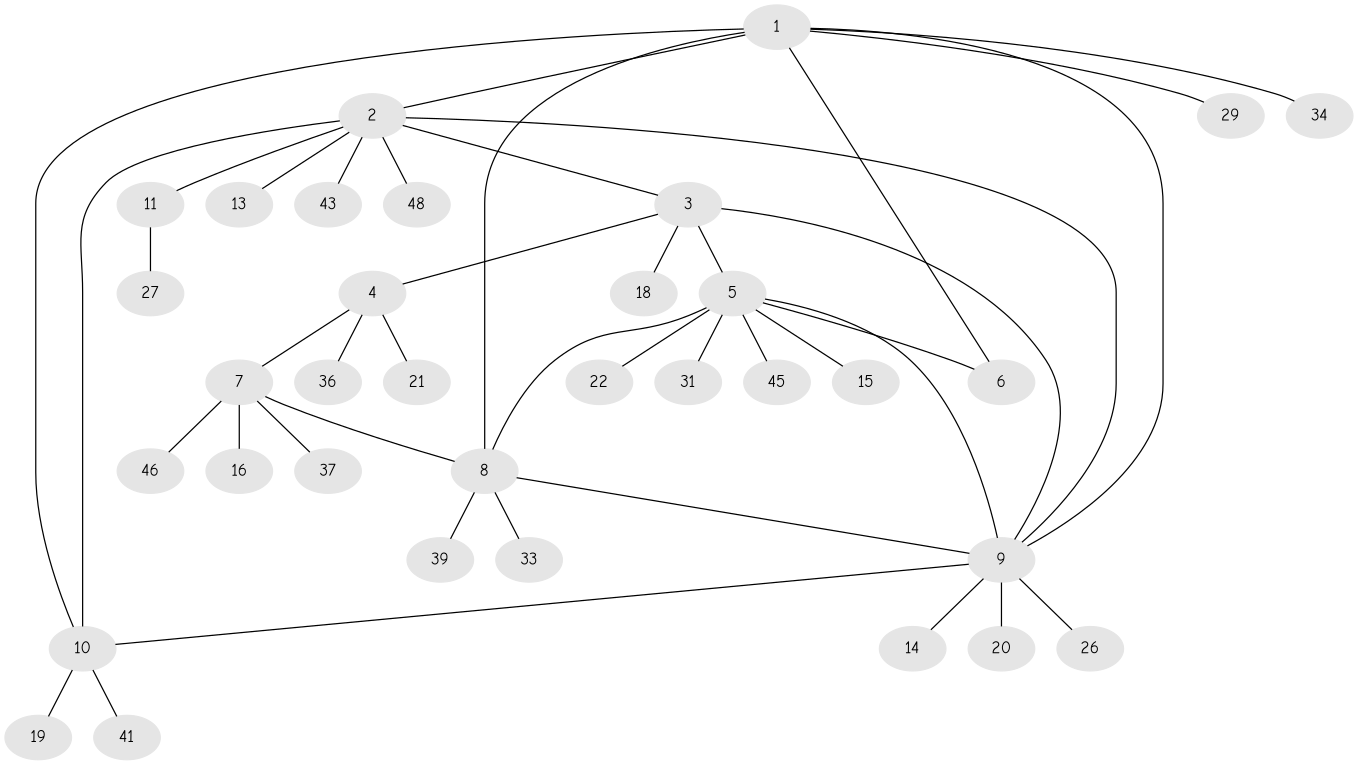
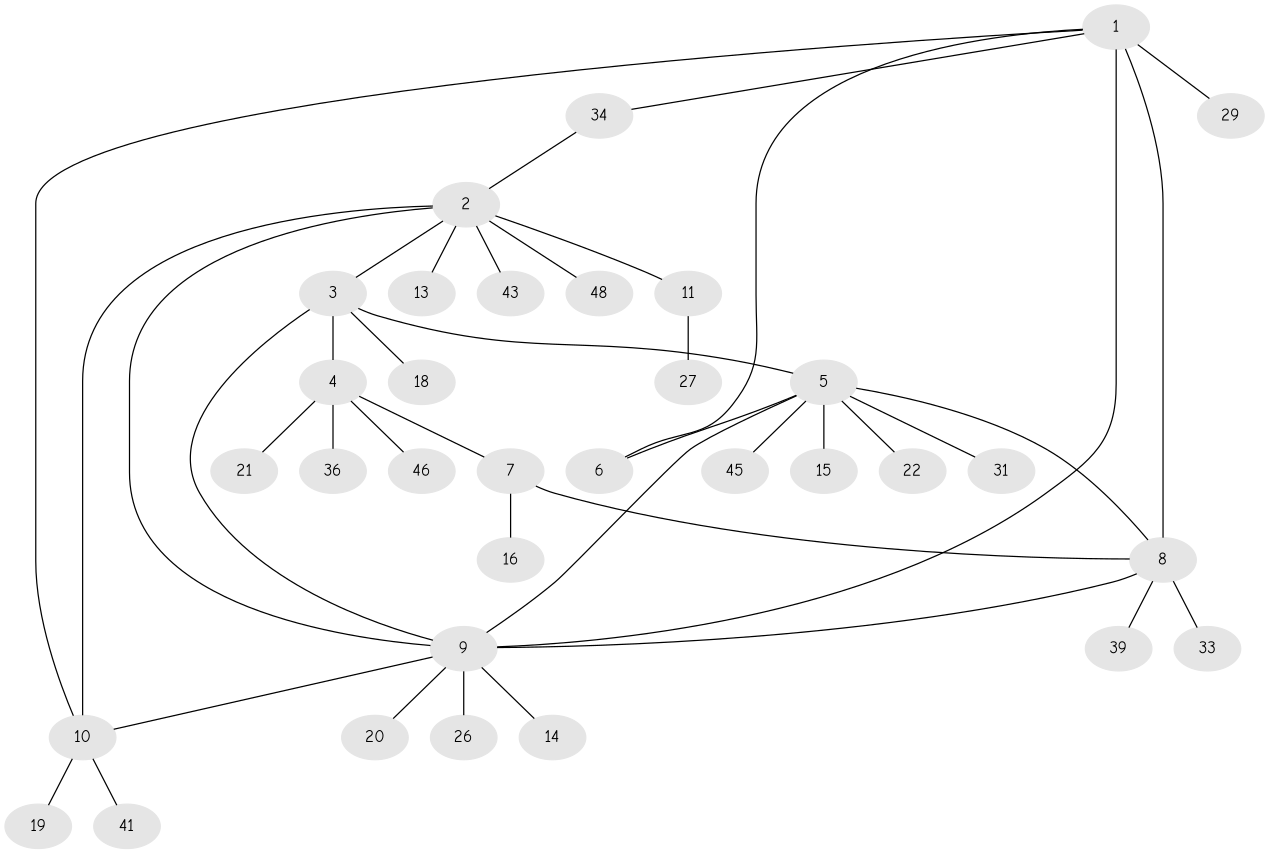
(574, 71) -> (533, 160)
(195, 427) -> (377, 427)
(328, 471) -> none
